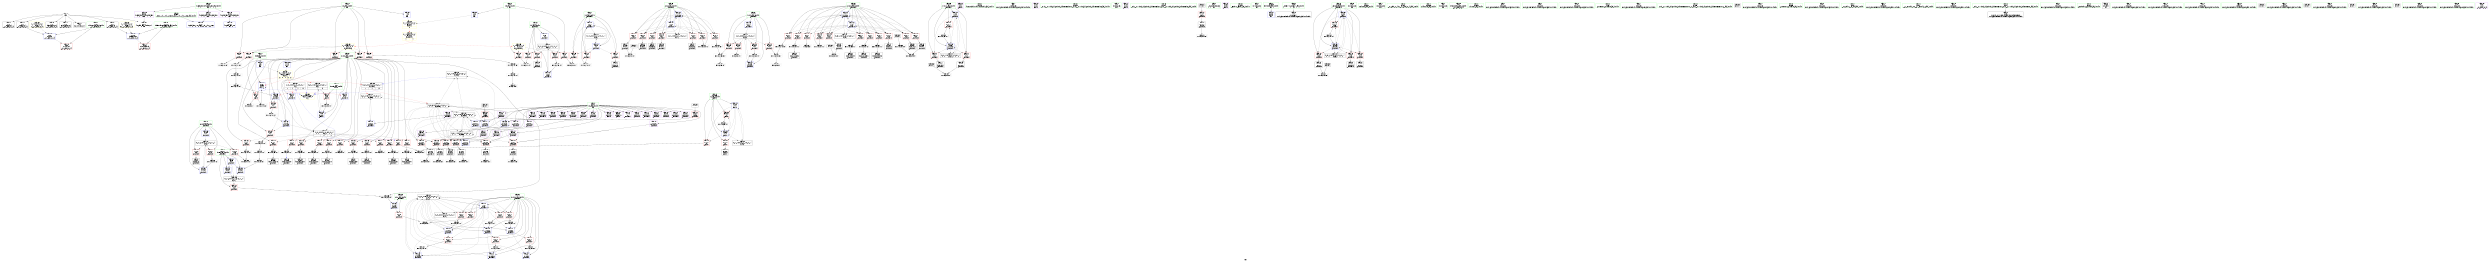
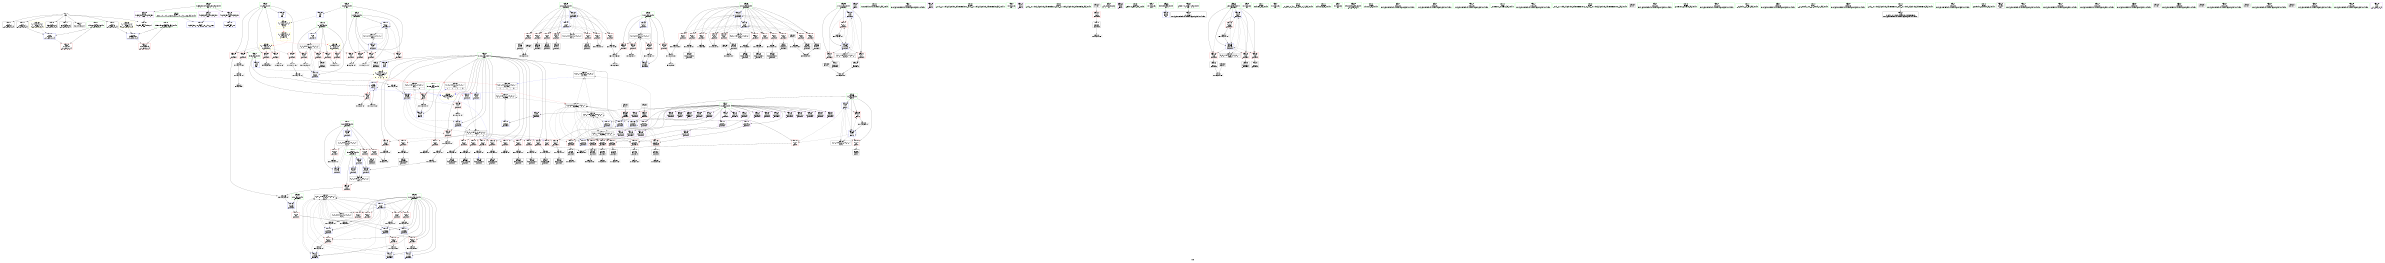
none -> (267, 65)
